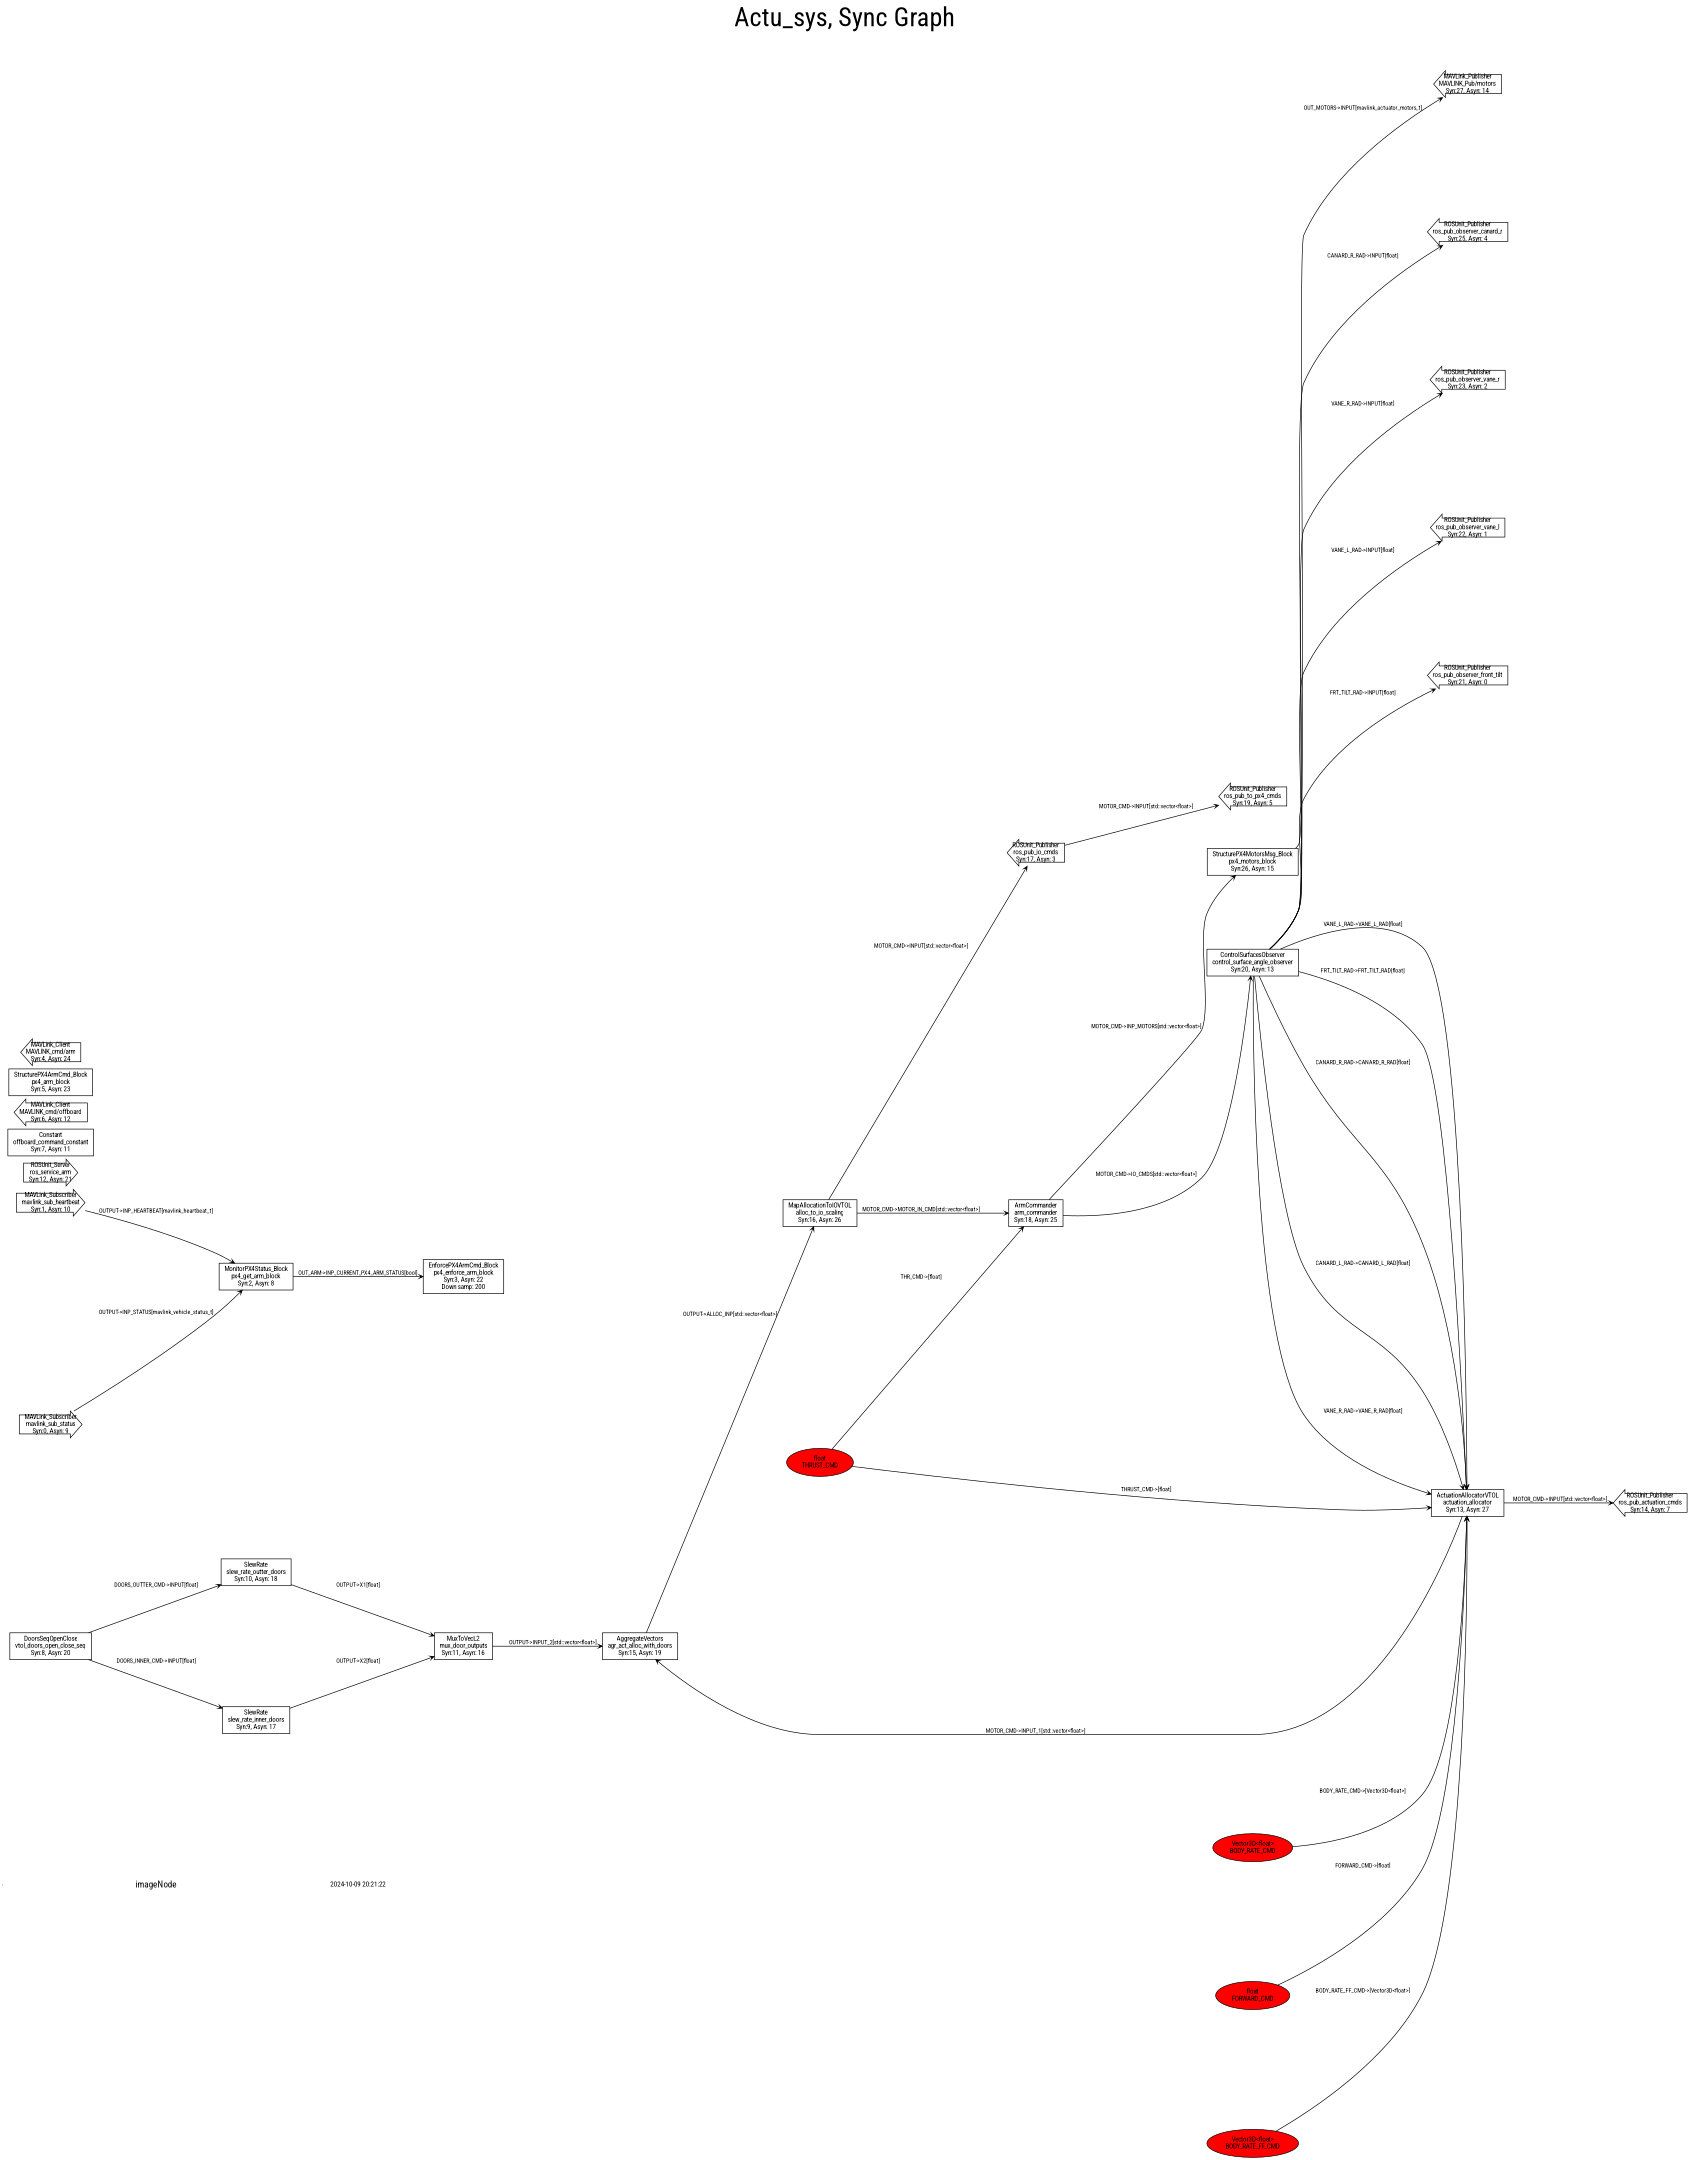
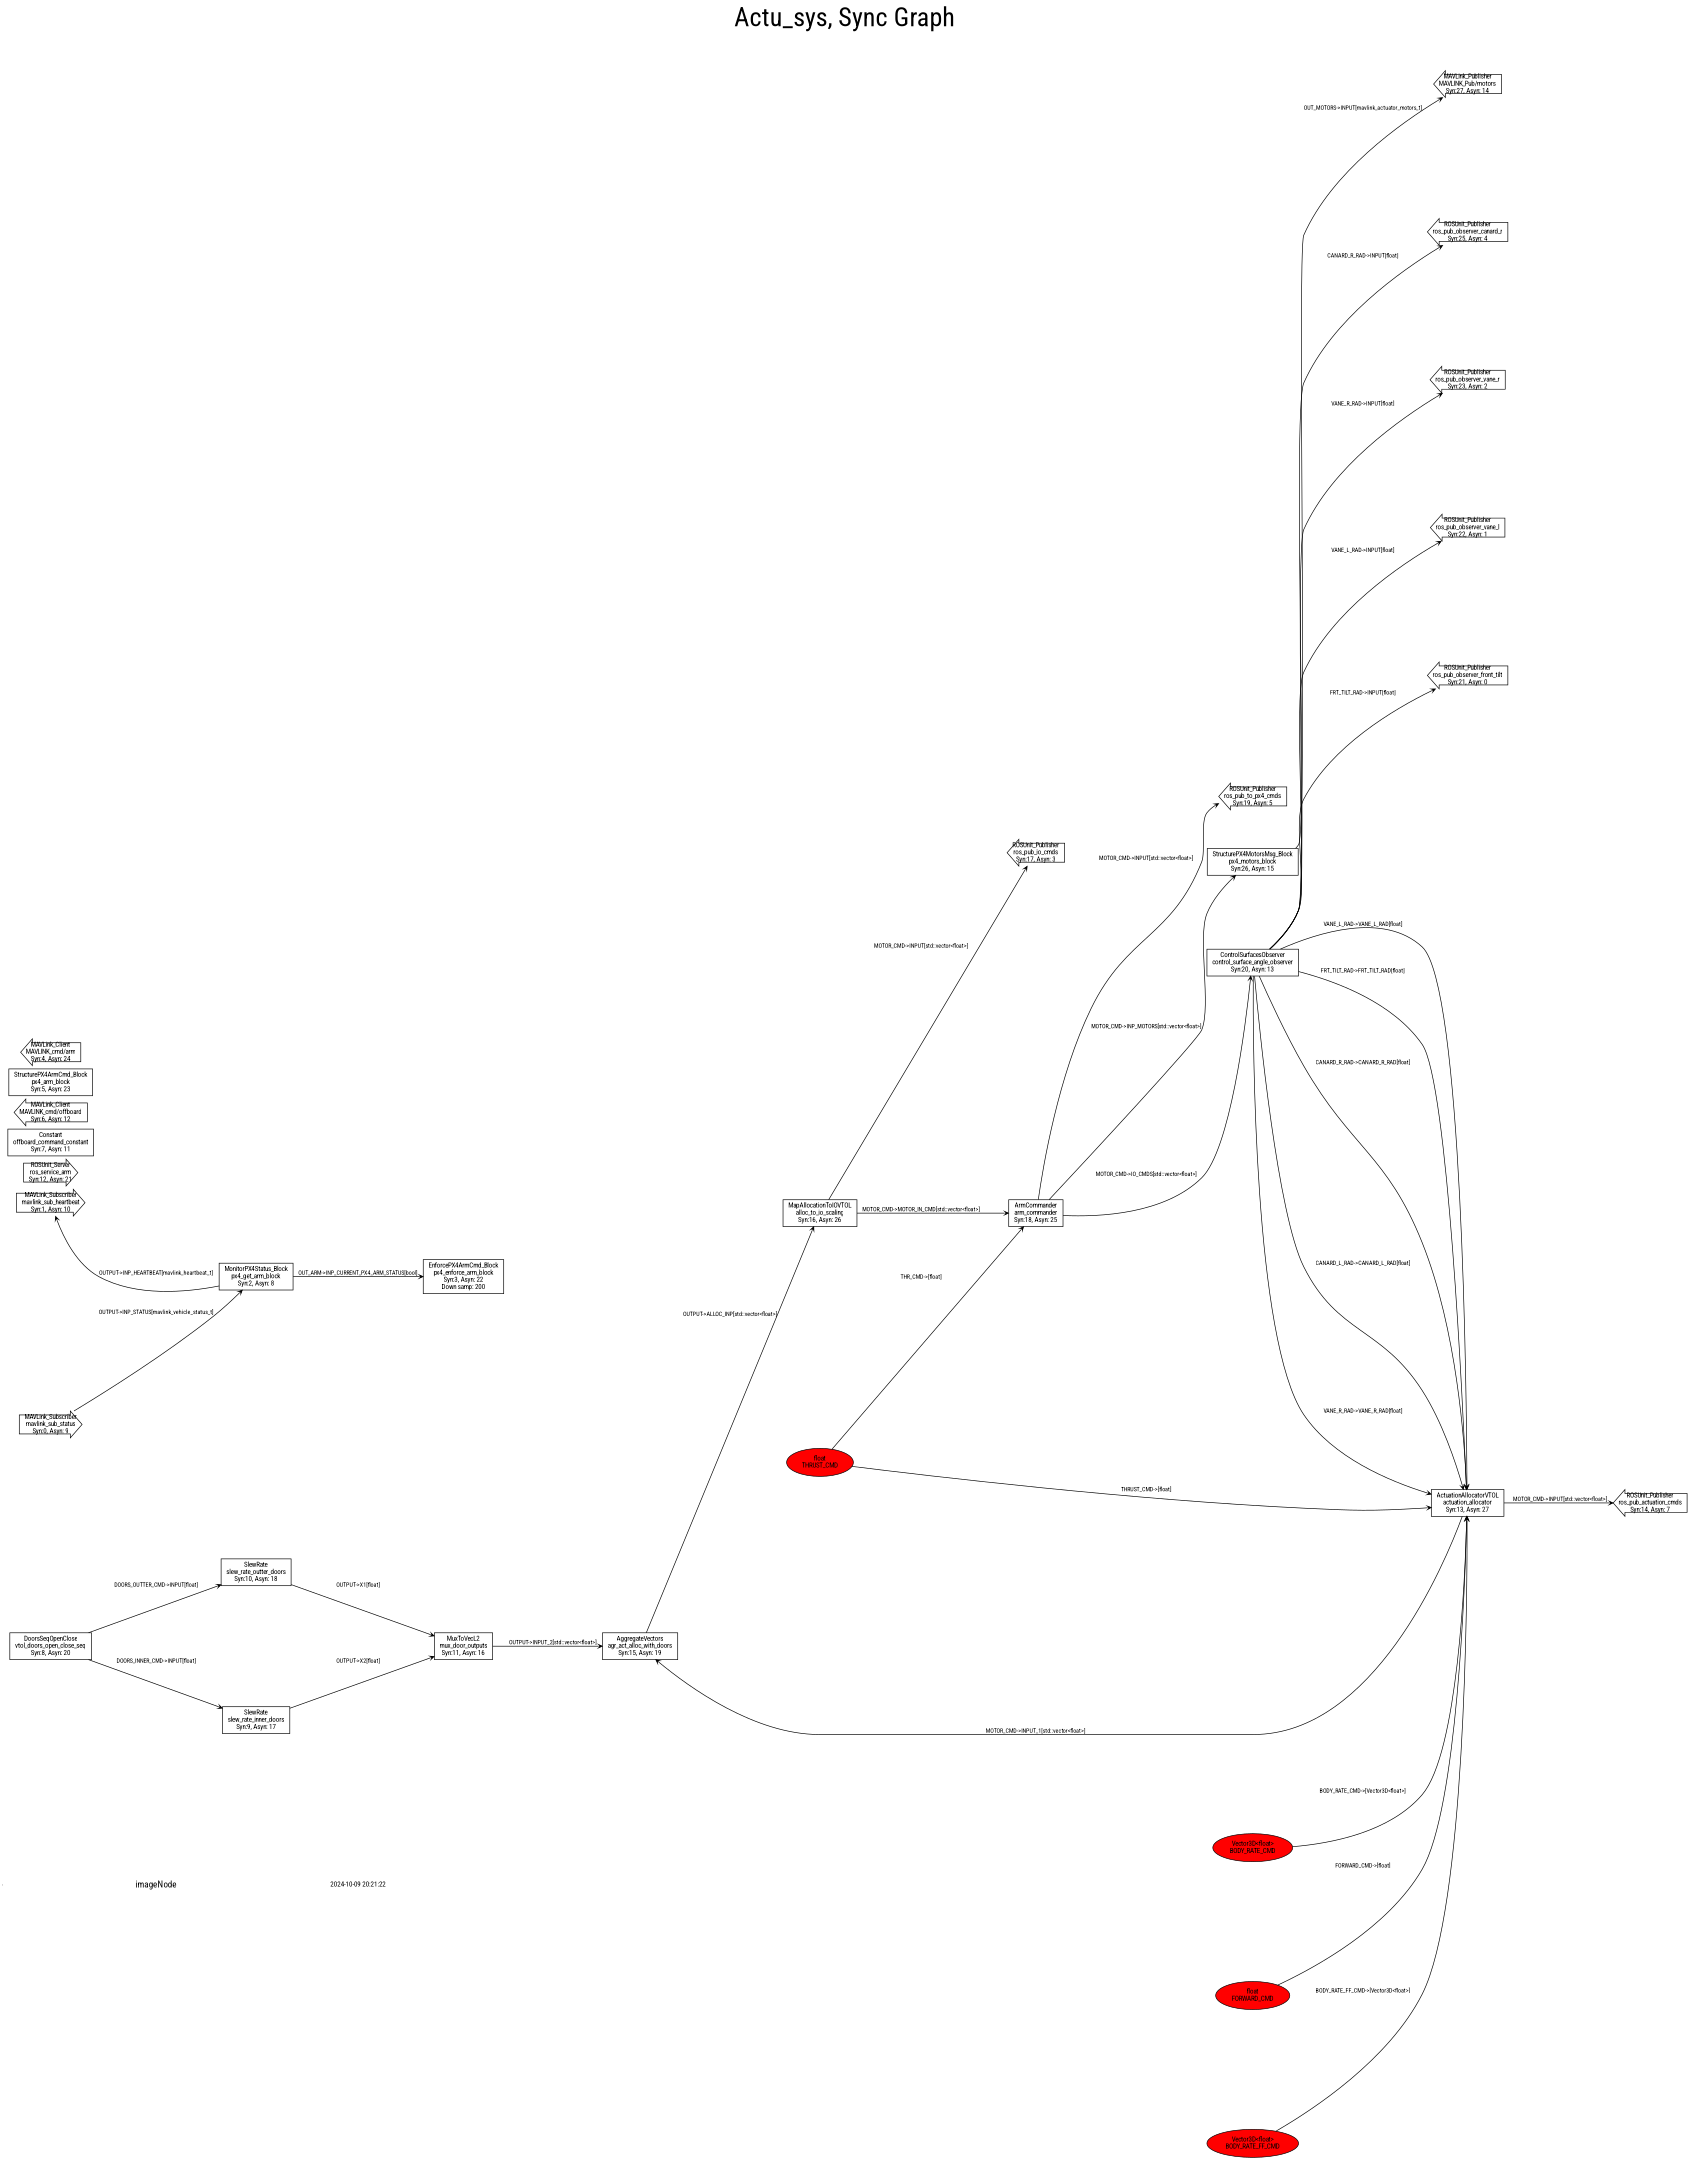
(1140, 826) -> (1103, 988)
(160, 1232) -> (123, 1286)
